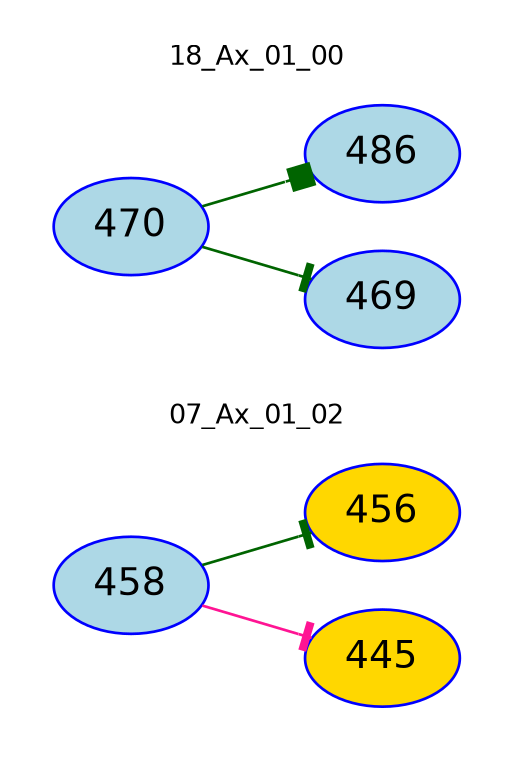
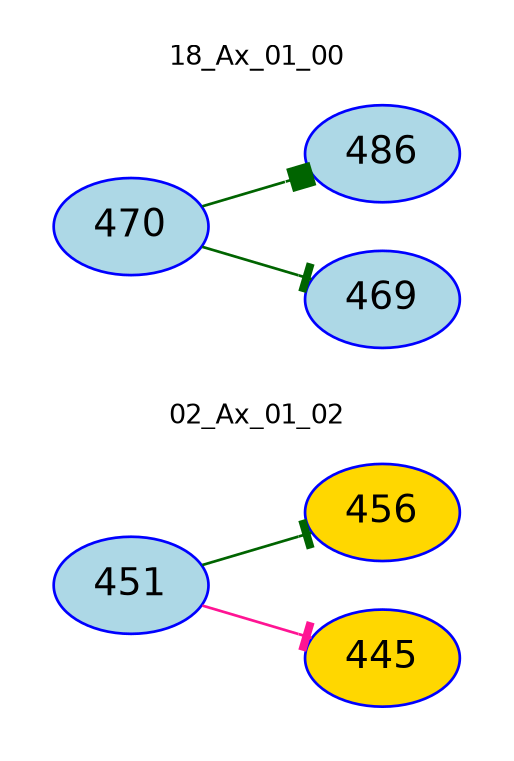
(257, 417) -> (257, 417)
(131, 585) -> (131, 585)
